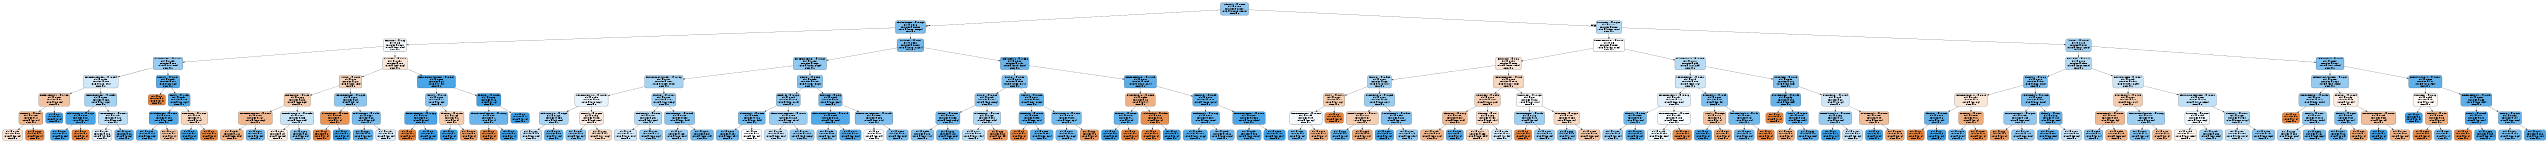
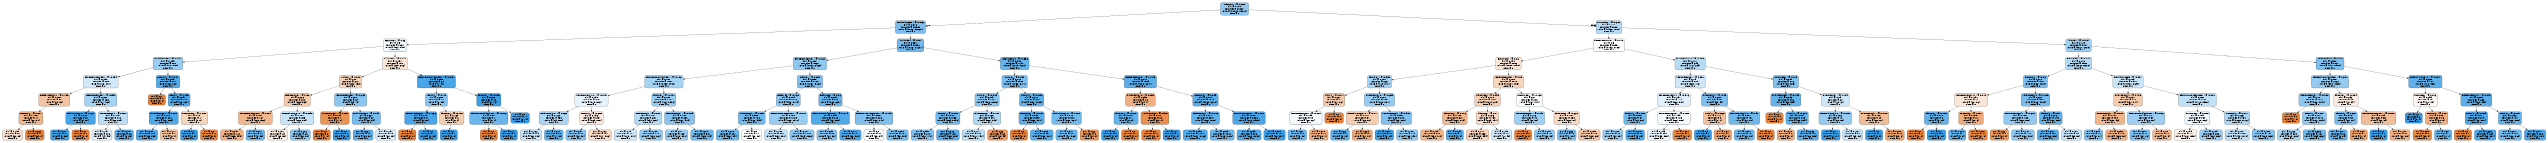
(54, 118) -> none
(469, 135) -> none
